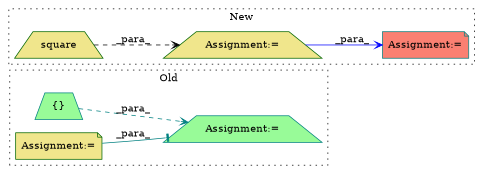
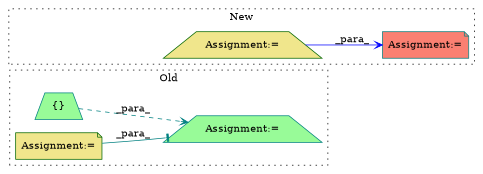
(59, 45) -> none
